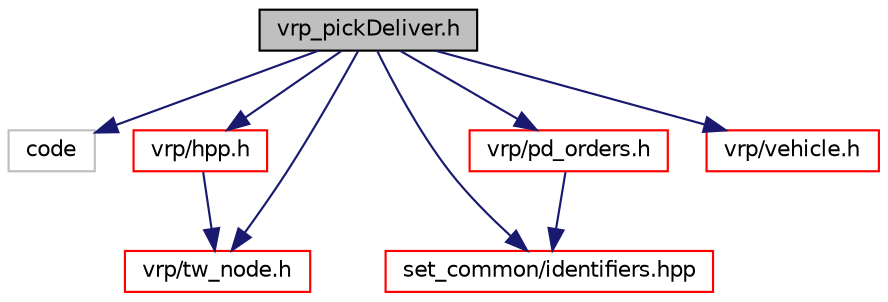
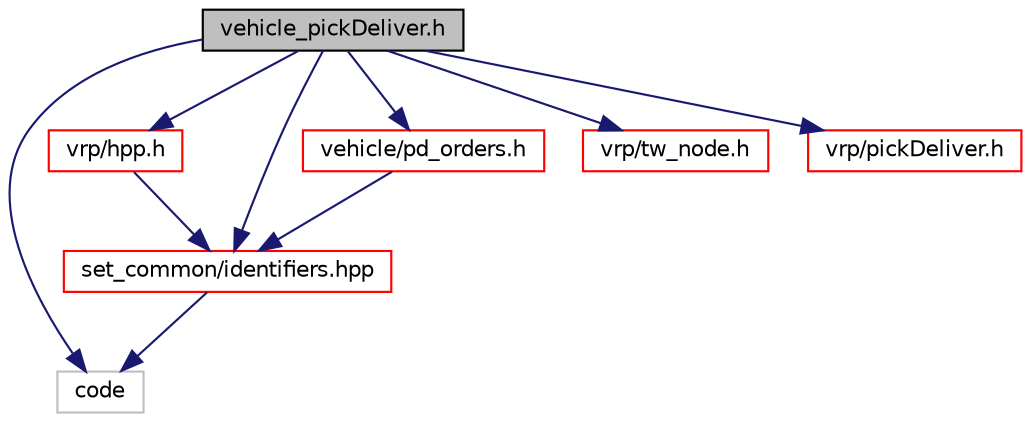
(368, 30) -> (333, 30)
(569, 151) -> (424, 151)
(793, 151) -> (915, 151)
(207, 201) -> (164, 203)
none -> (172, 324)
